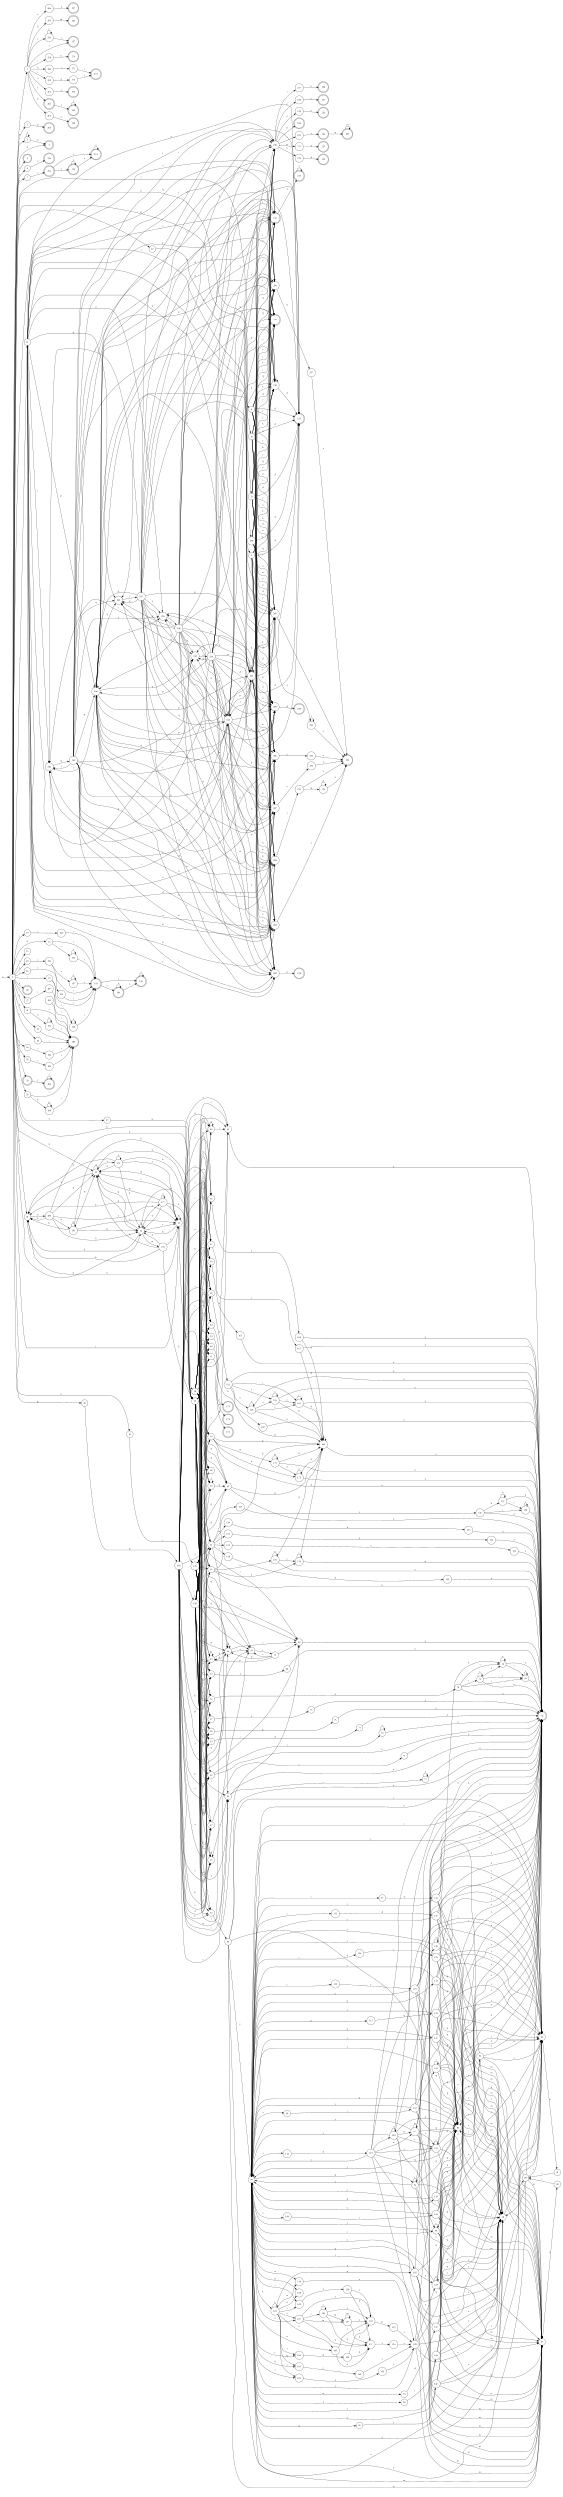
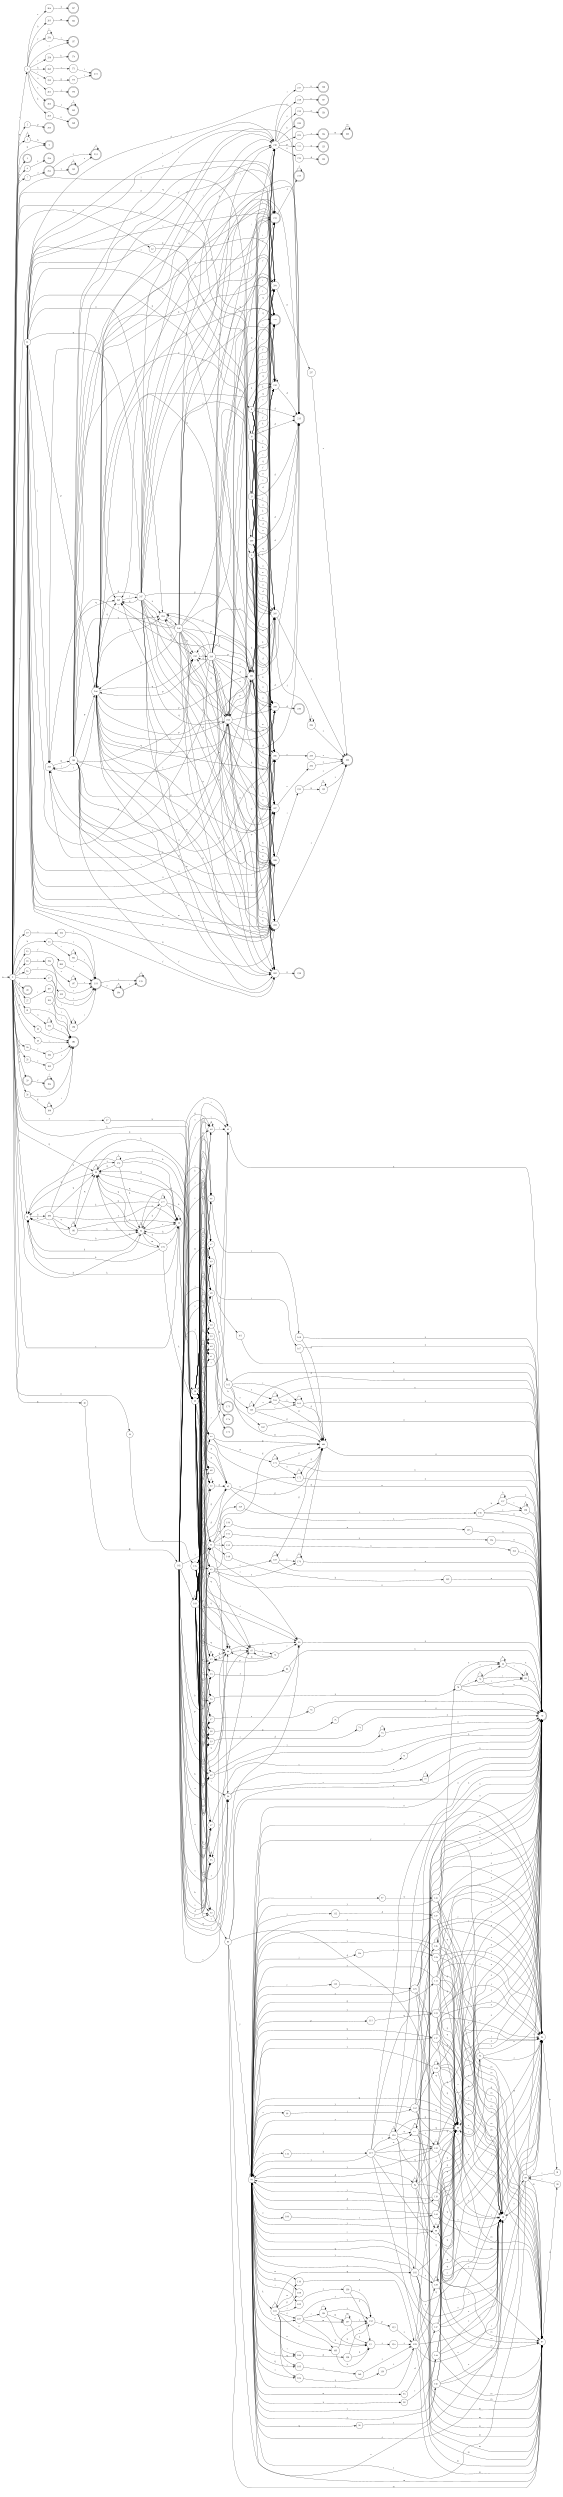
none -> (61, 964)
(250, 1464) -> (219, 1521)
